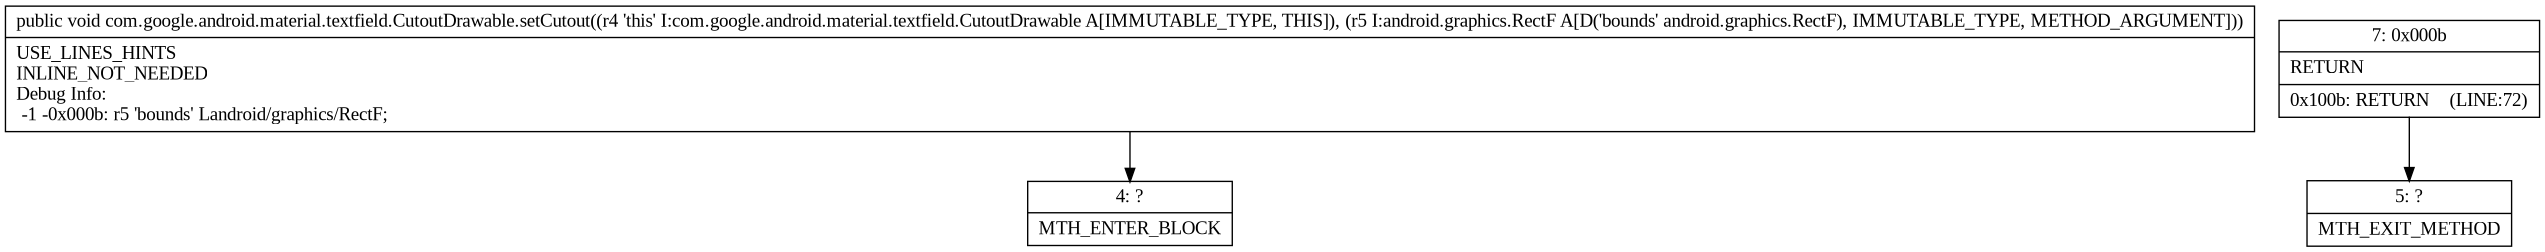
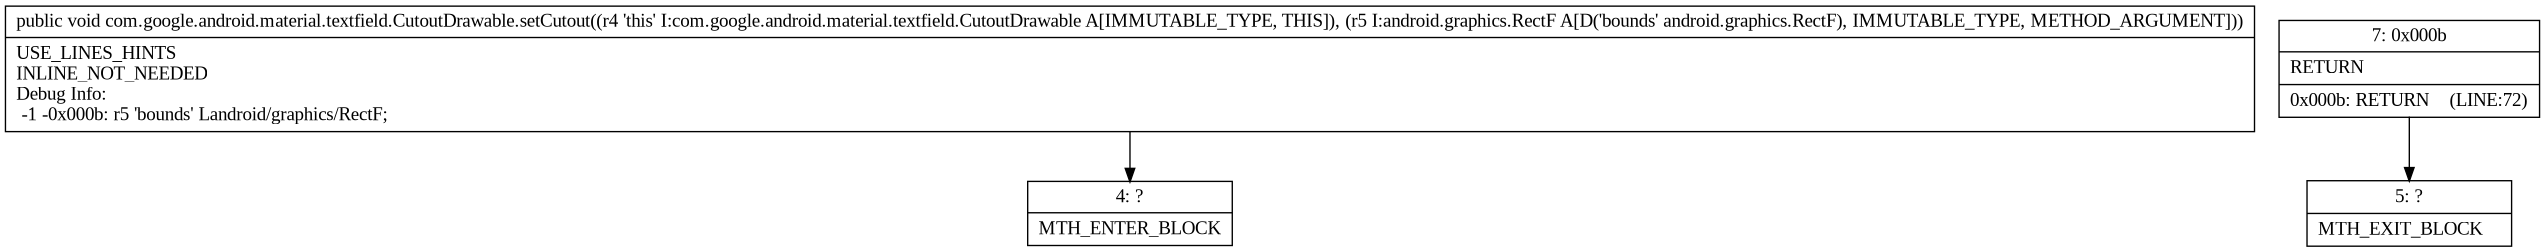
(2409, 100) -> (2409, 100)
(2409, 229) -> (2400, 229)
